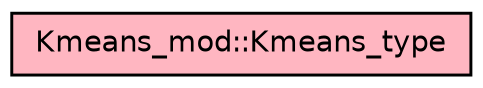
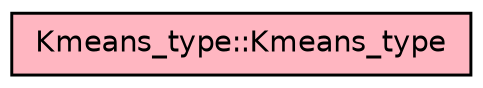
(241, 44) -> (241, 44)
